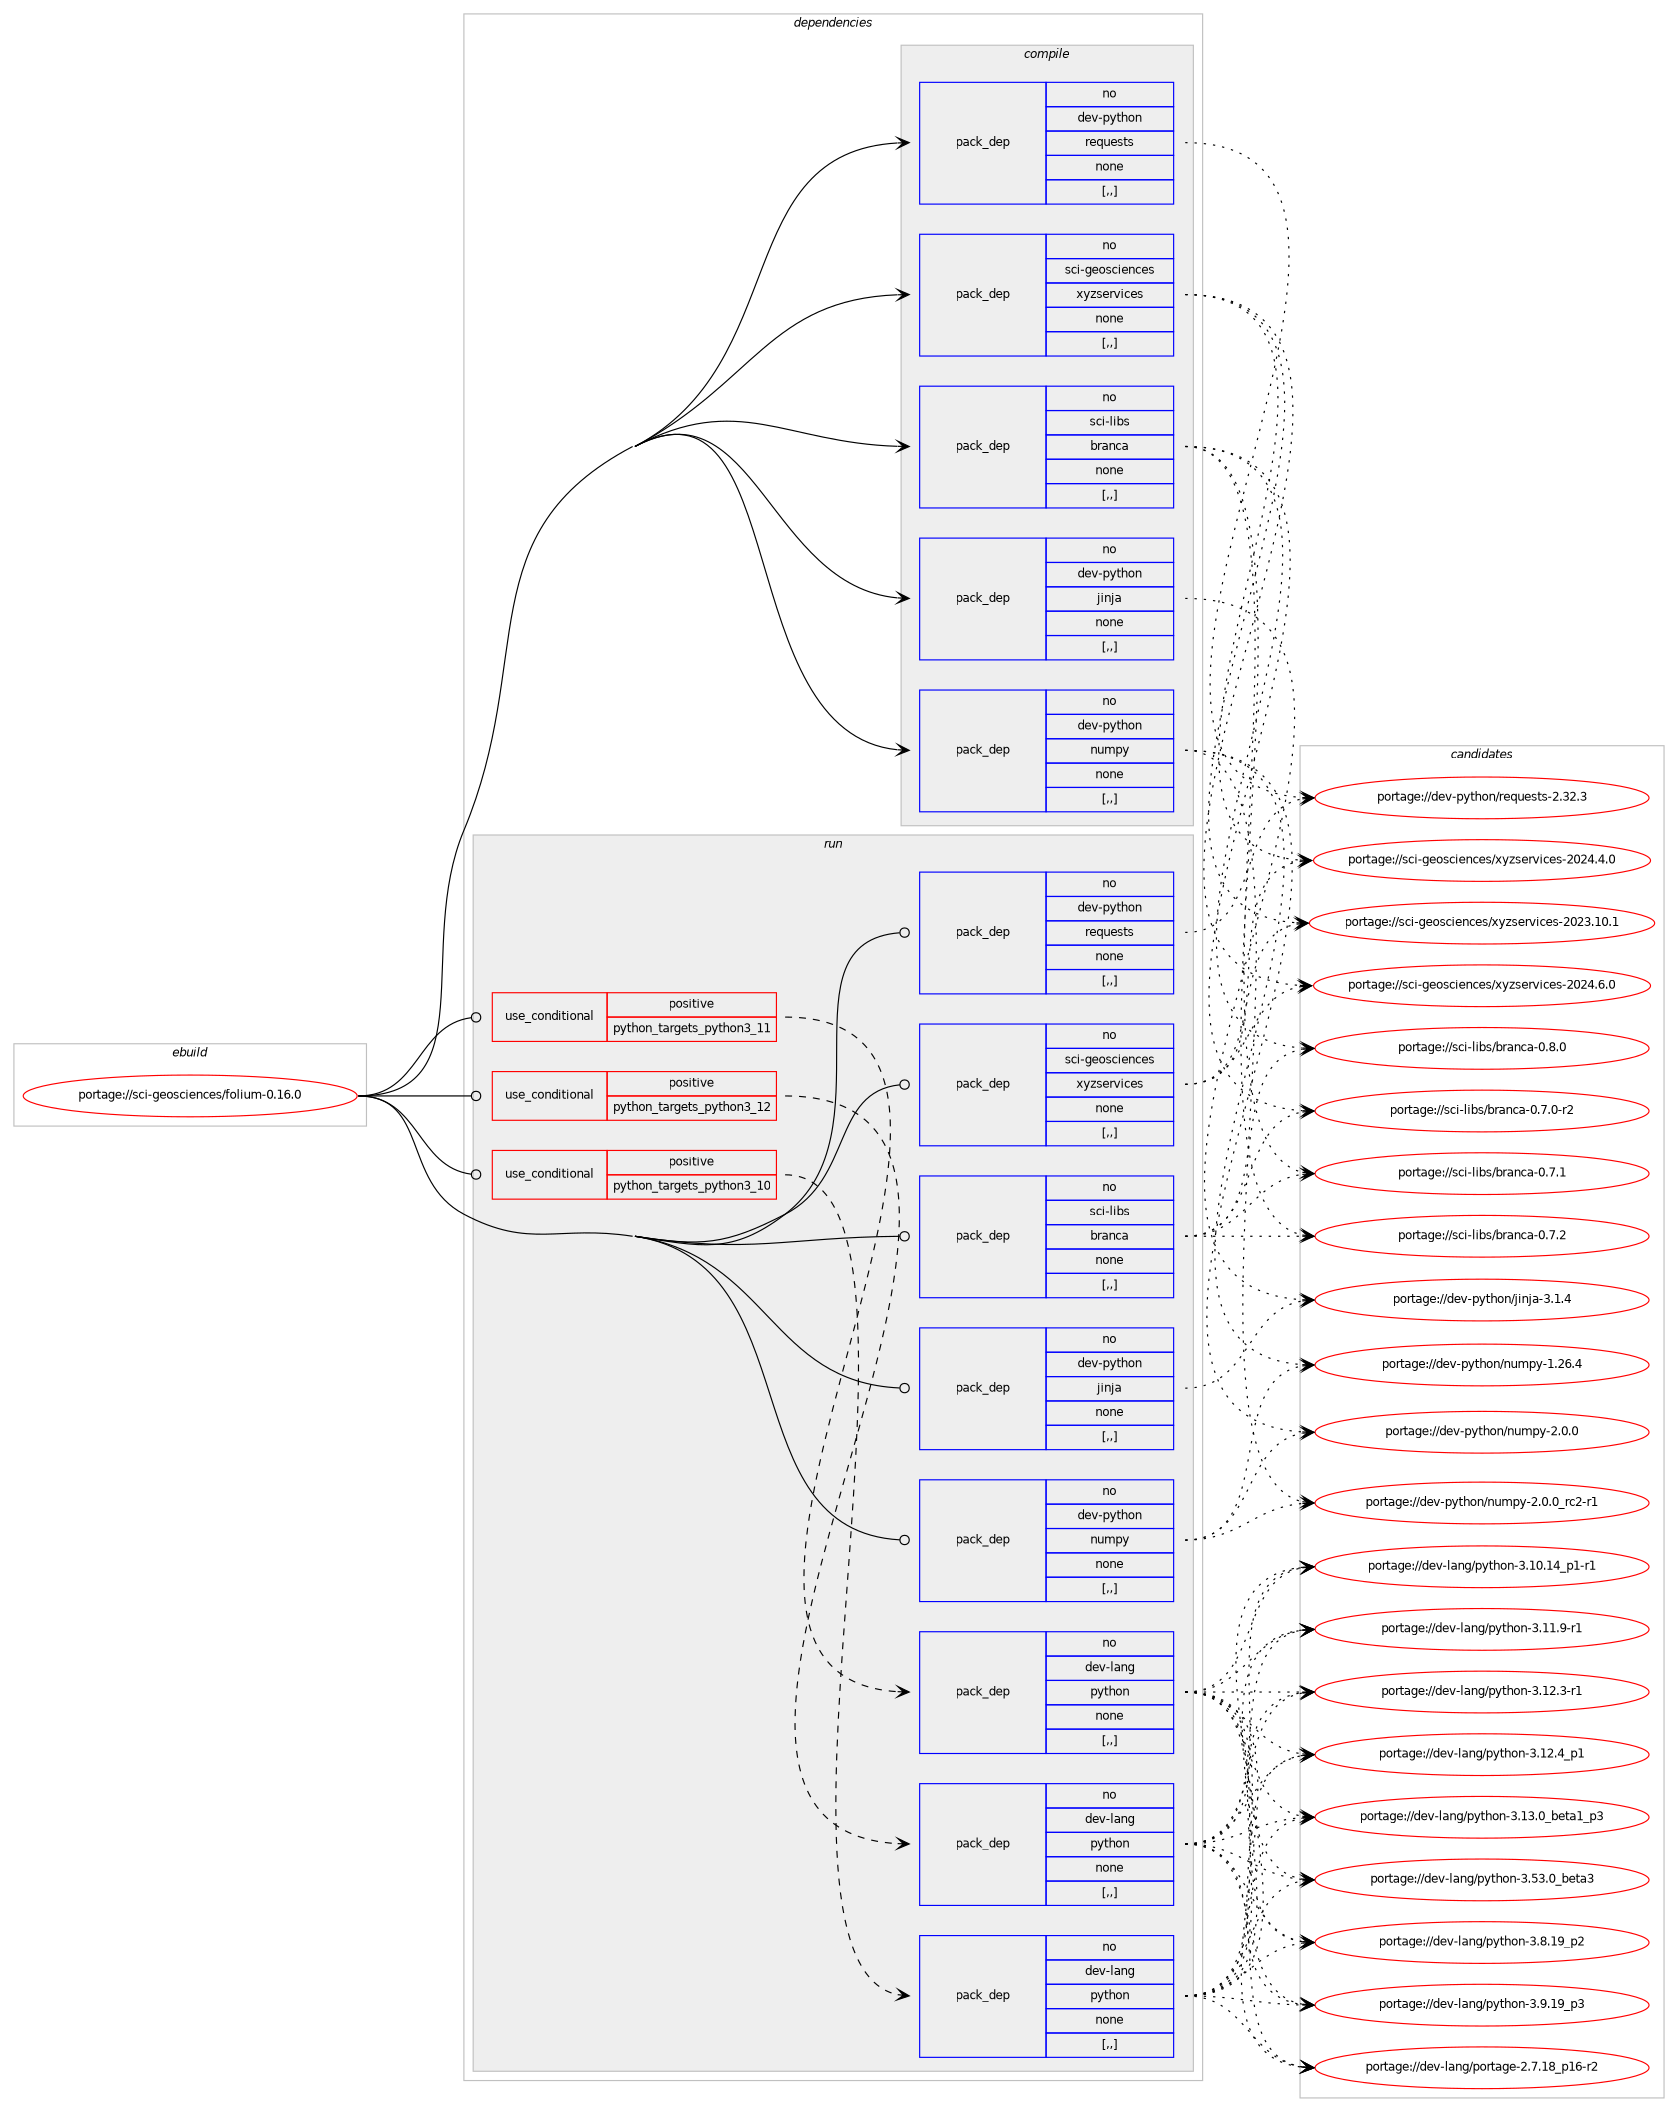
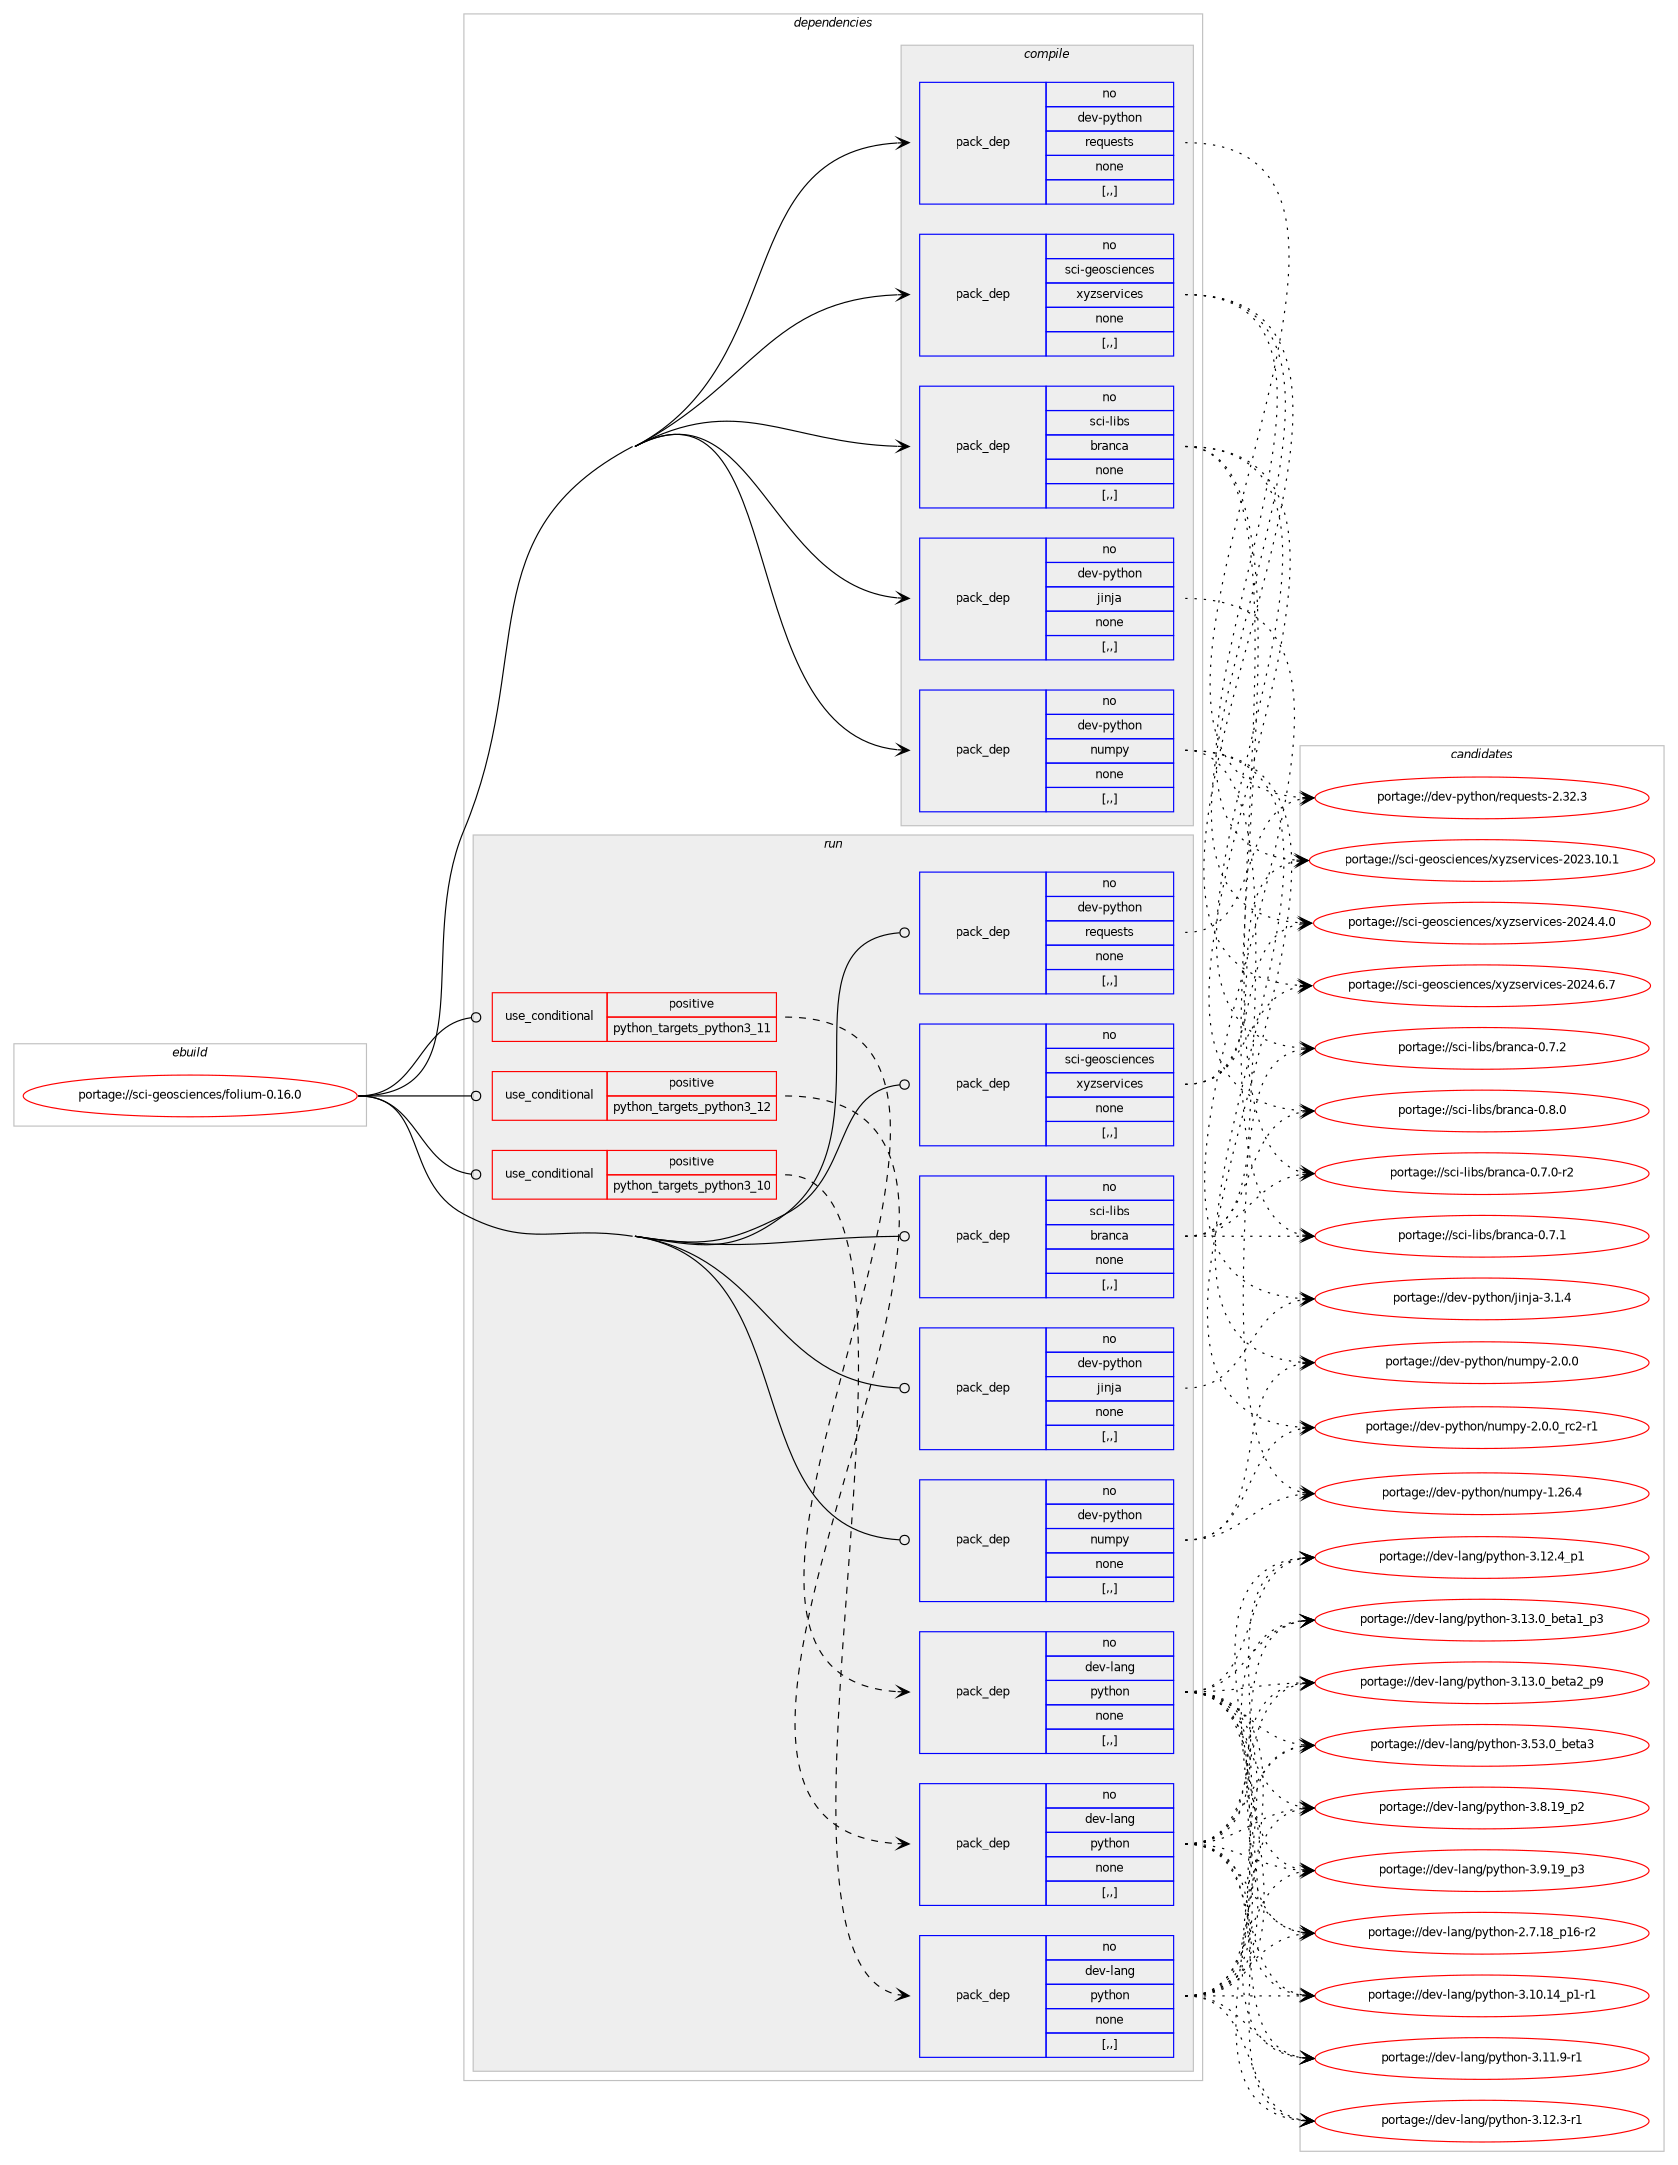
(1482, 986) -> (1482, 986)
none -> (1482, 1683)
(1482, 2068) -> (1482, 1933)
